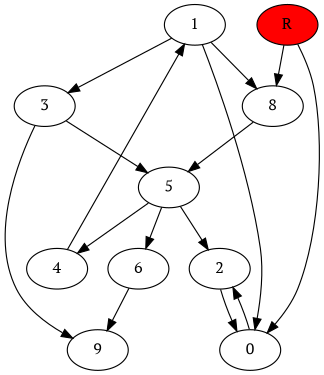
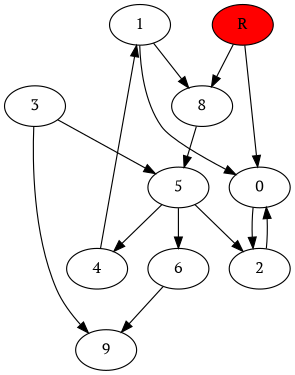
(125, 63) -> none
